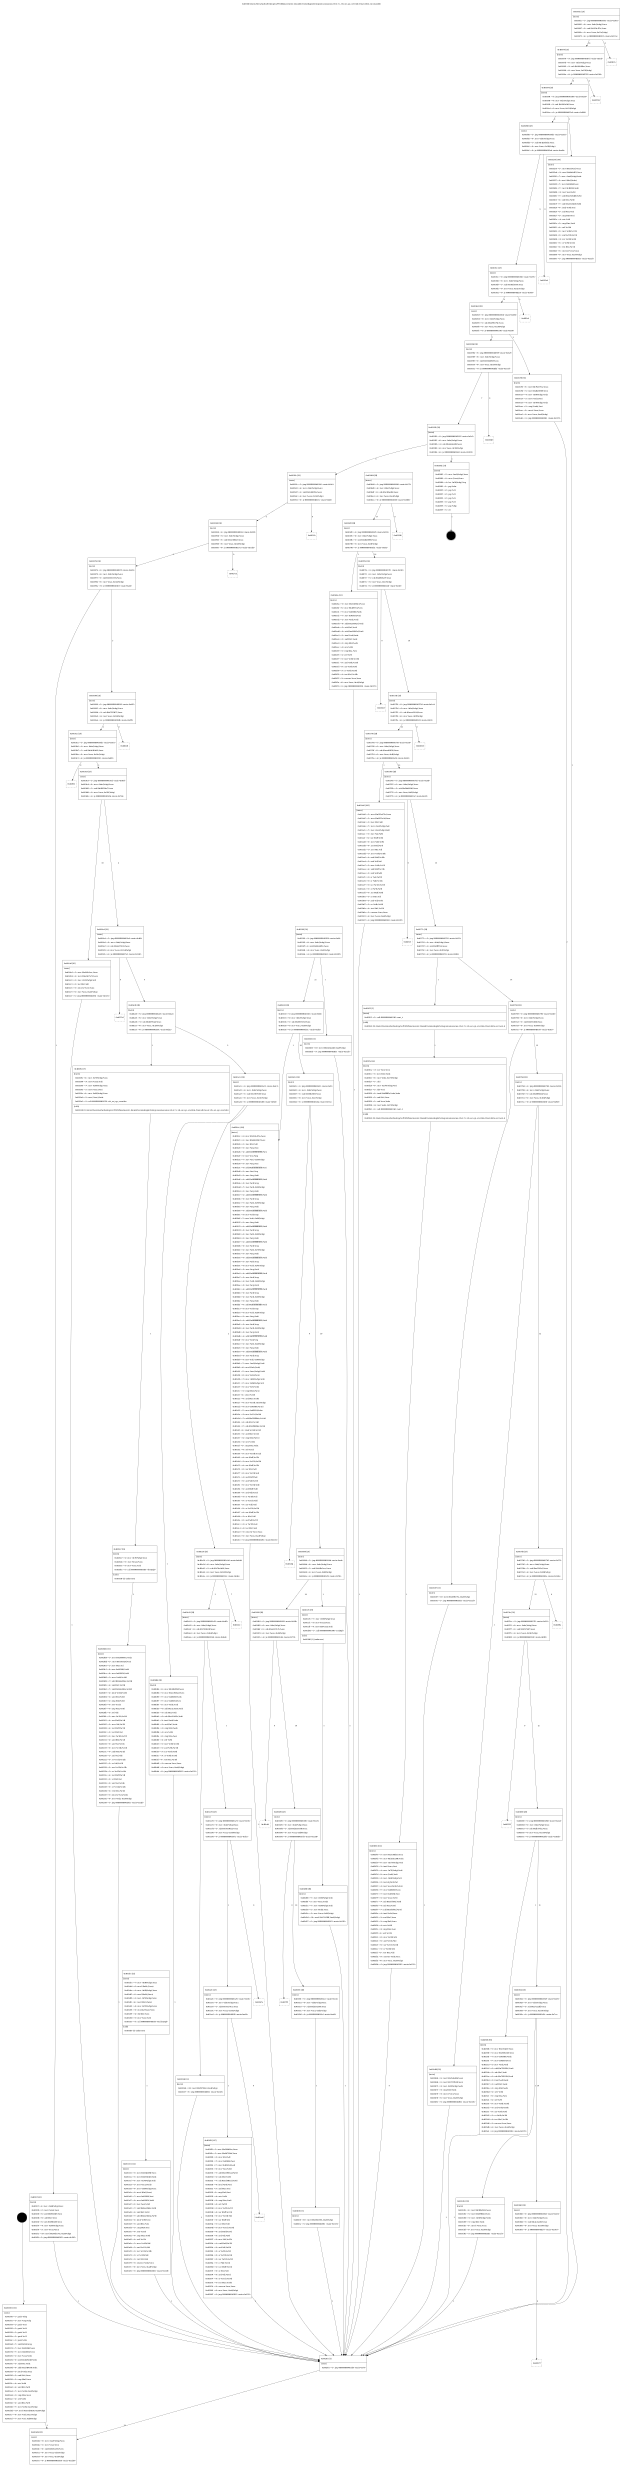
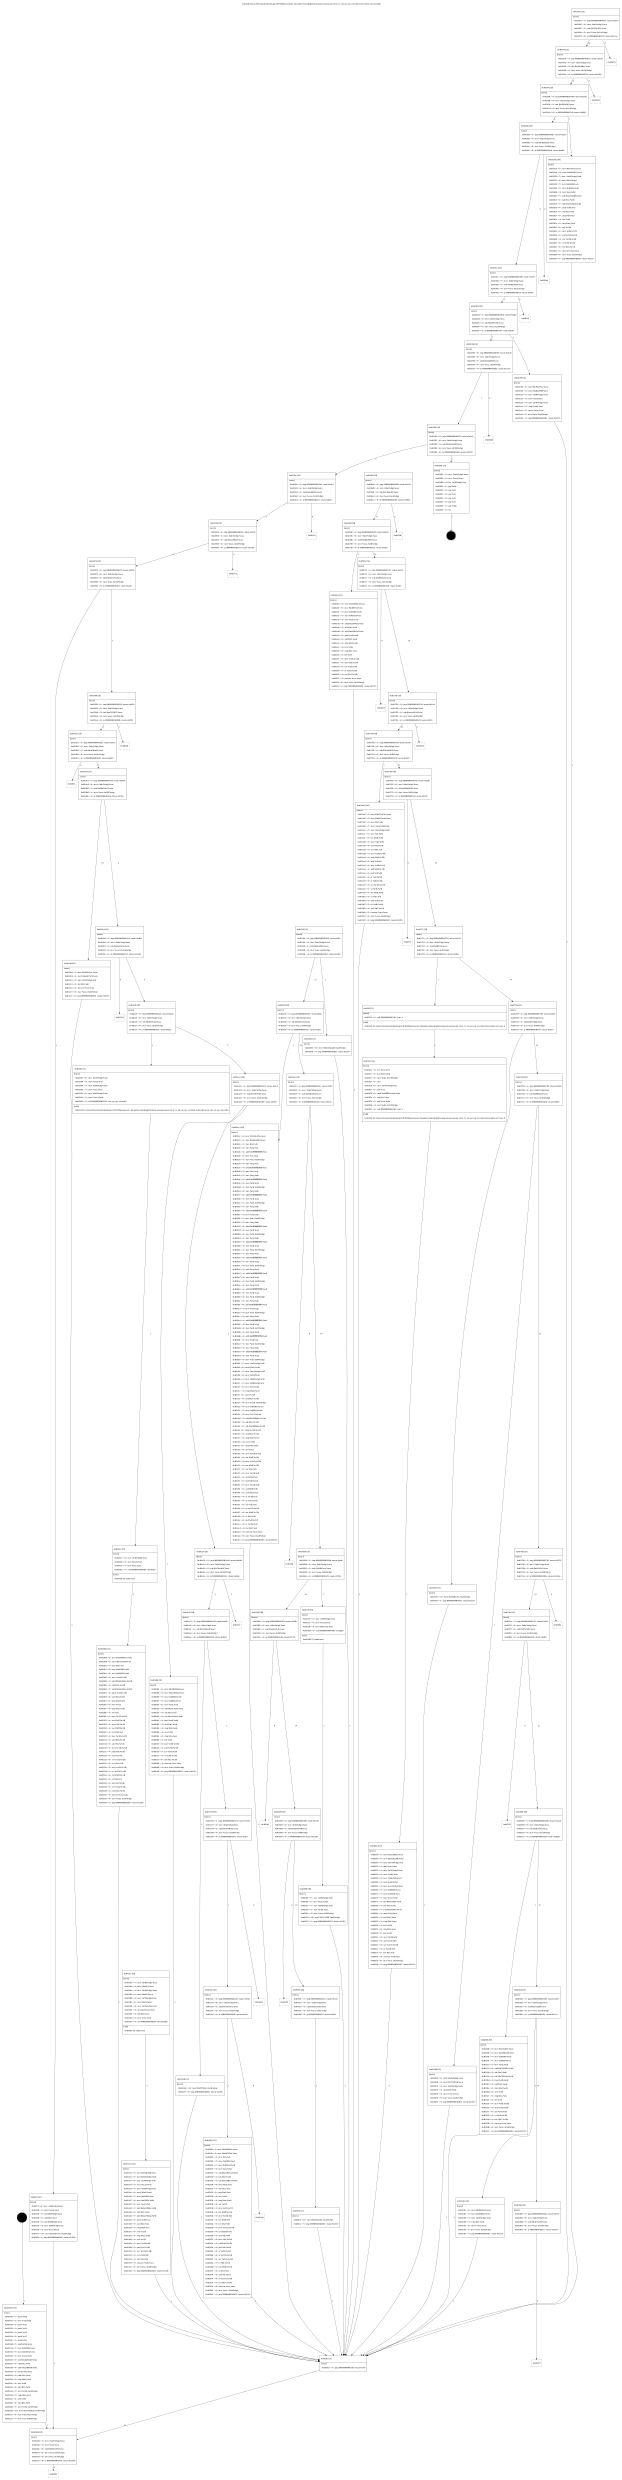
(162, 2335) -> (53, 2334)
none -> (53, 2474)
